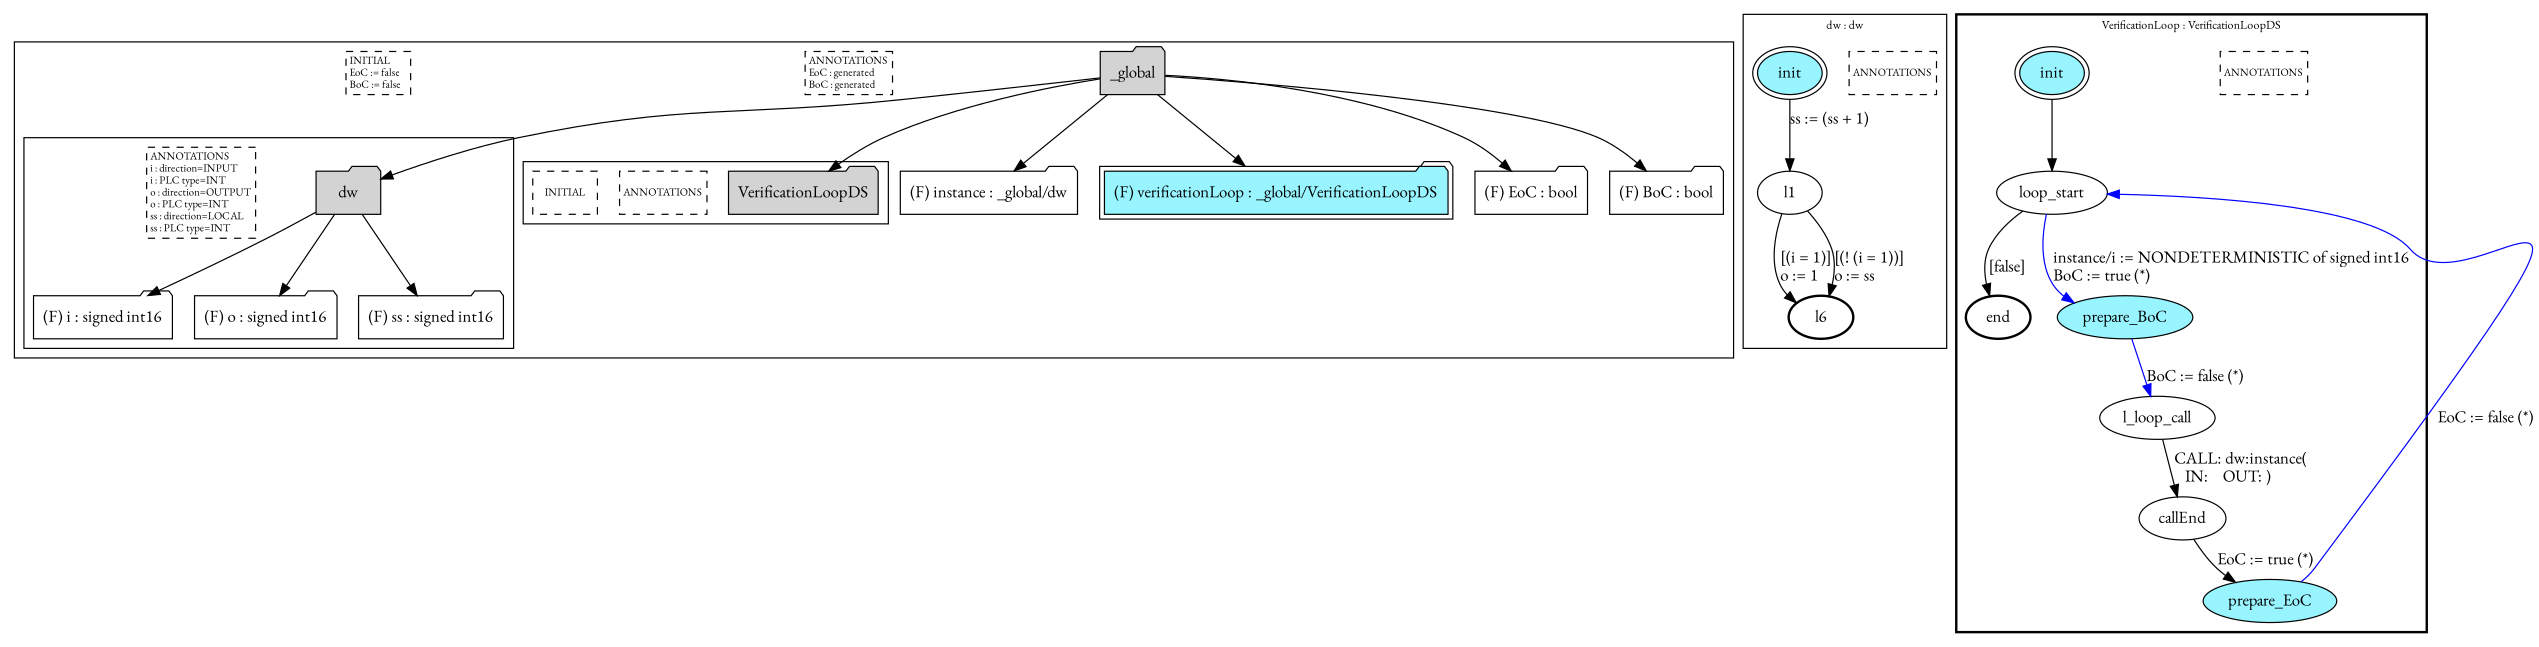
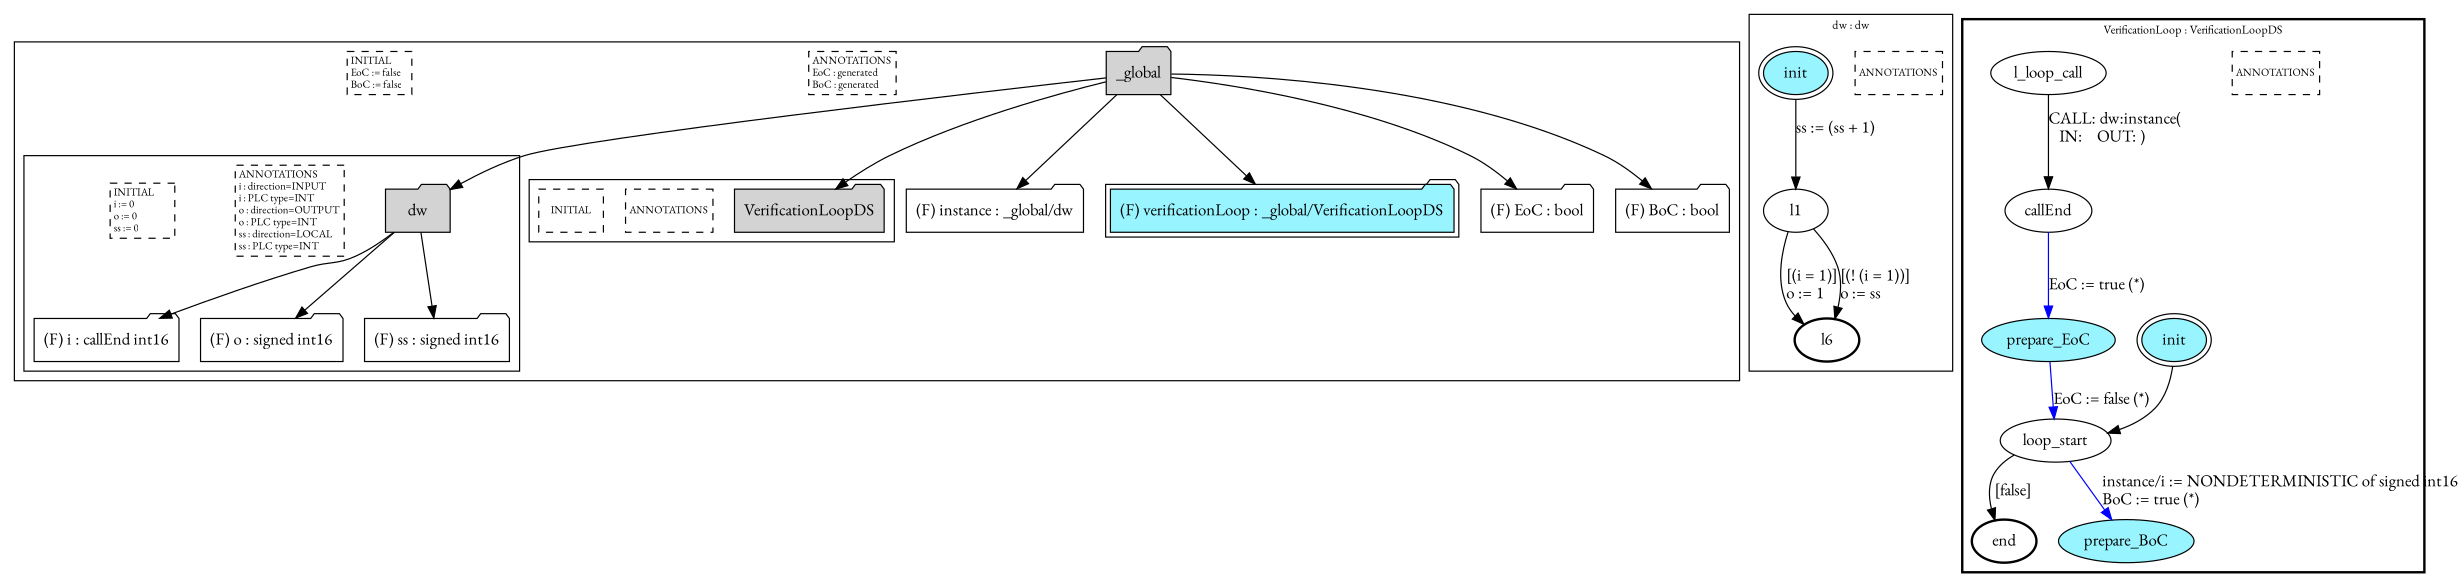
none -> (142, 211)
(103, 317) -> (107, 340)
(2139, 362) -> none
(2208, 559) -> (2048, 269)
